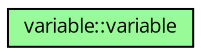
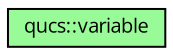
(101, 28) -> (87, 28)
